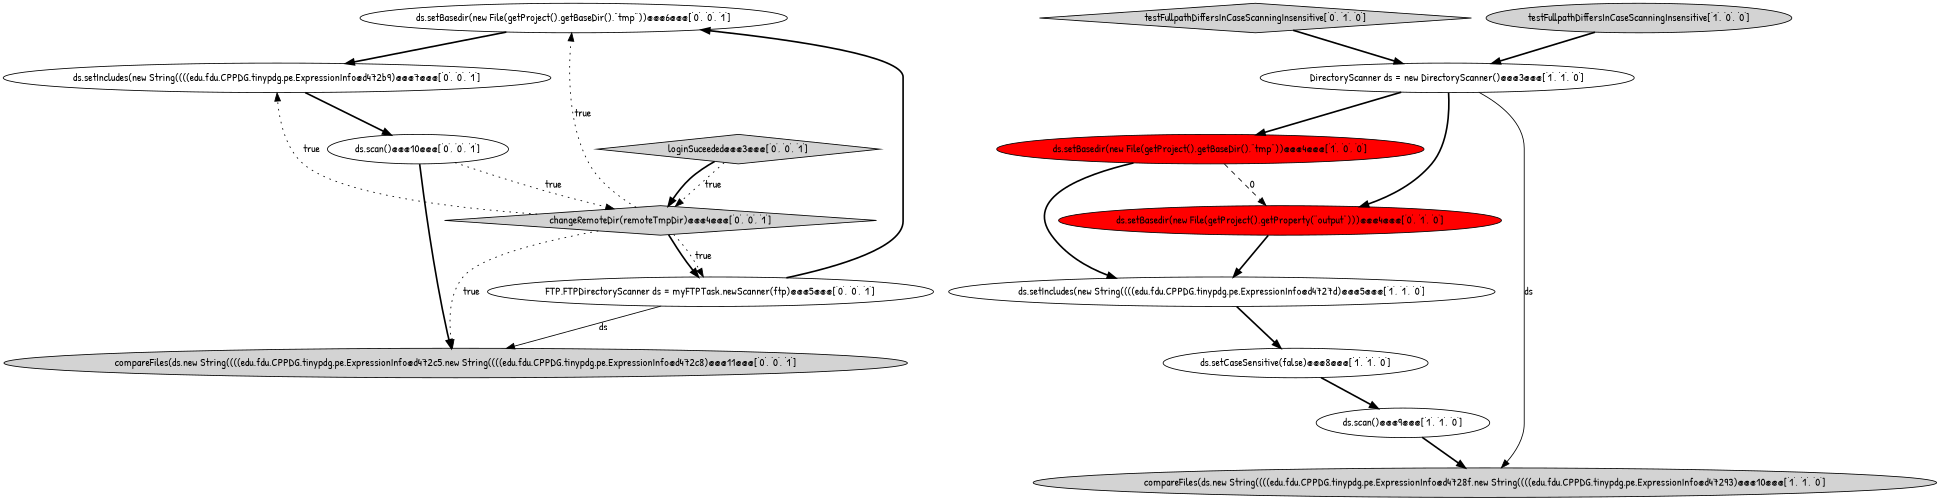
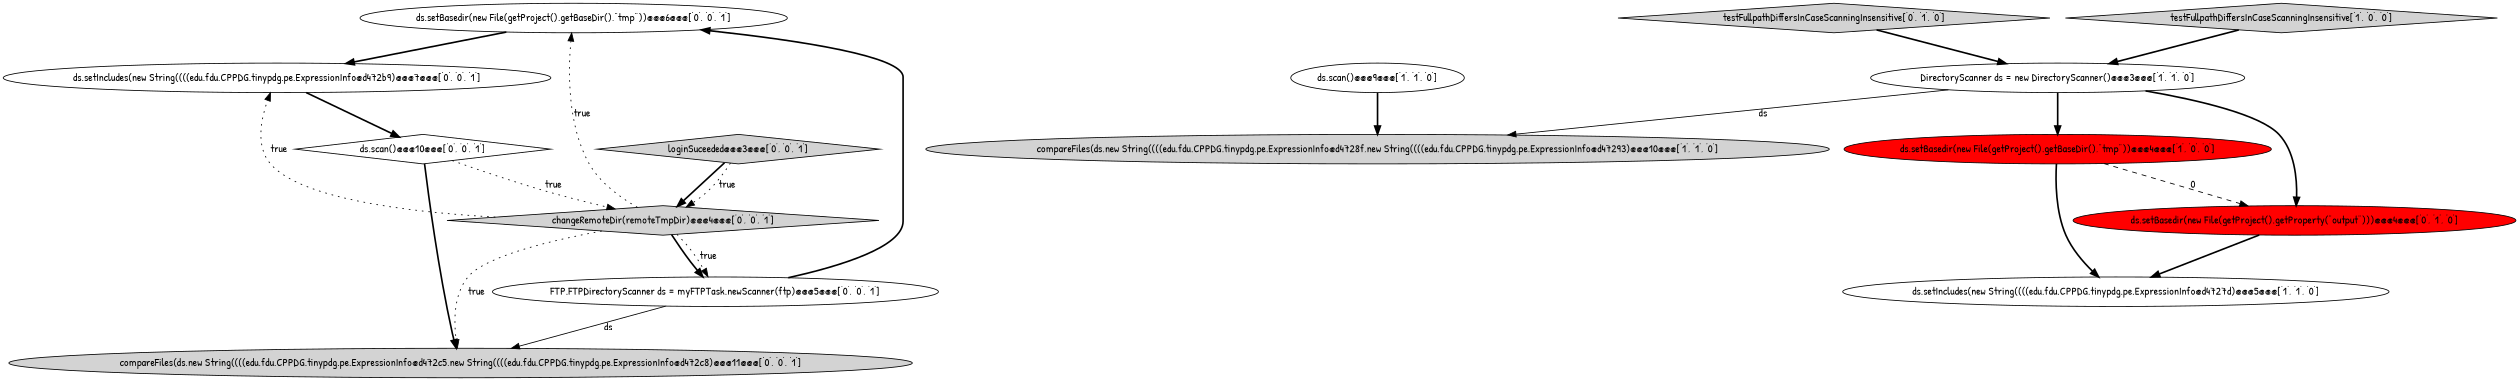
(1639, 18) -> (2281, 18)
(418, 149) -> (423, 149)
(1296, 363) -> none
